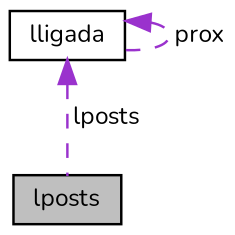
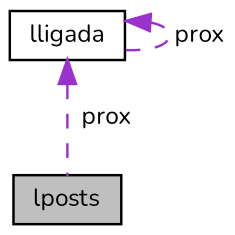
(104, 118) -> (104, 118)
